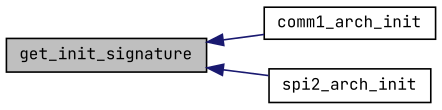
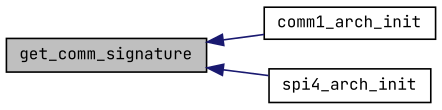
(106, 55) -> (106, 55)
(350, 86) -> (350, 86)
